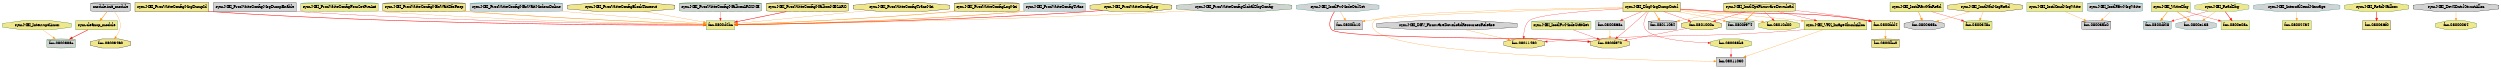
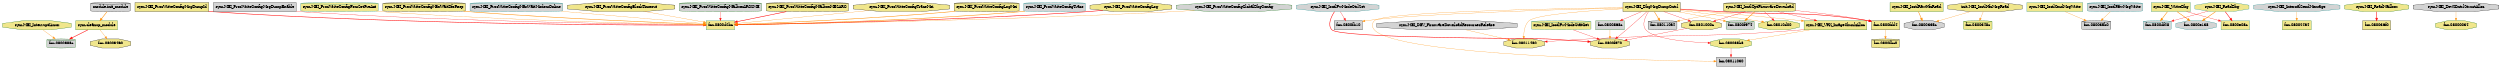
(1985, 7) -> (1985, 7)
(1567, 13) -> (1567, 13)
(1342, 15) -> (1342, 15)
(2210, 15) -> (2210, 15)
(1947, 16) -> none
(120, 24) -> (103, 33)
(1784, 43) -> (1780, 35)
